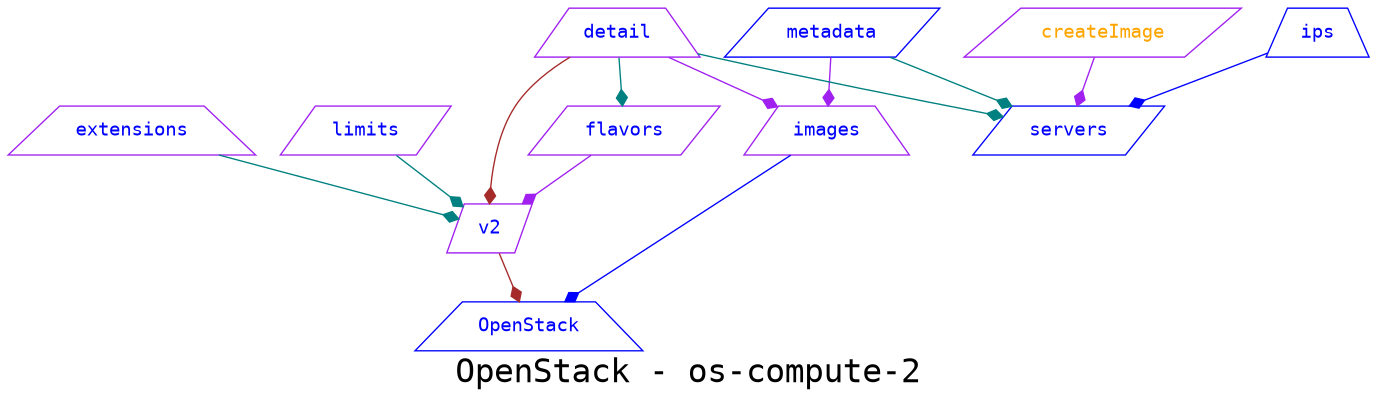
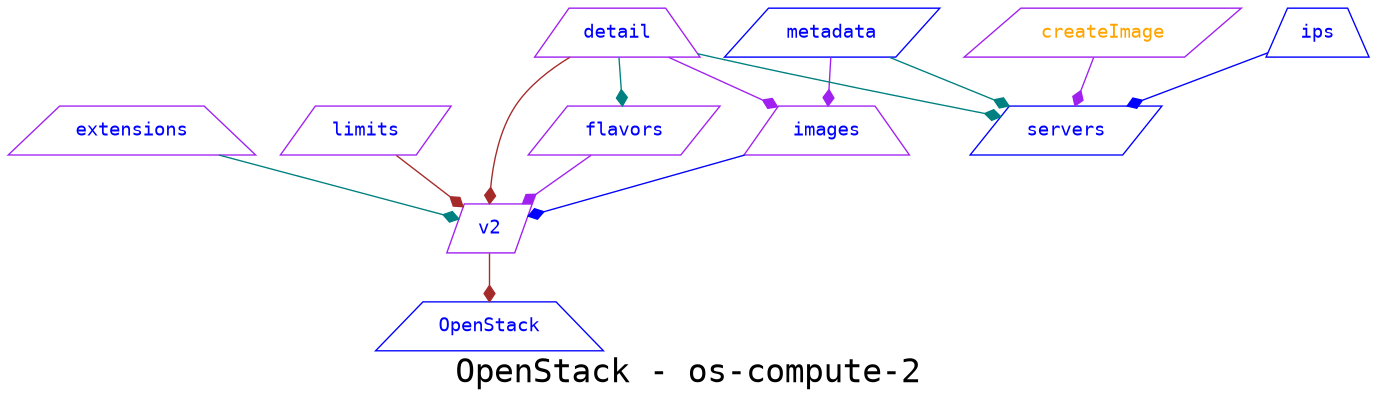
(423, 176) -> (423, 176)
(685, 224) -> (644, 183)
